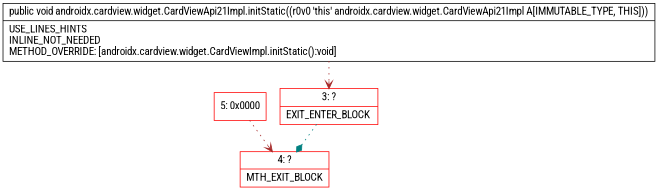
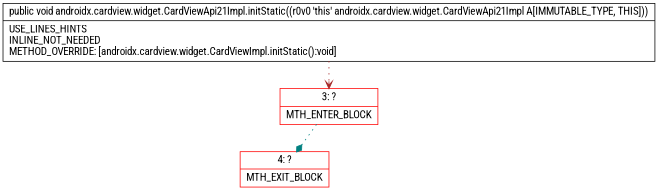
(240, 107) -> none
(328, 115) -> (329, 115)
